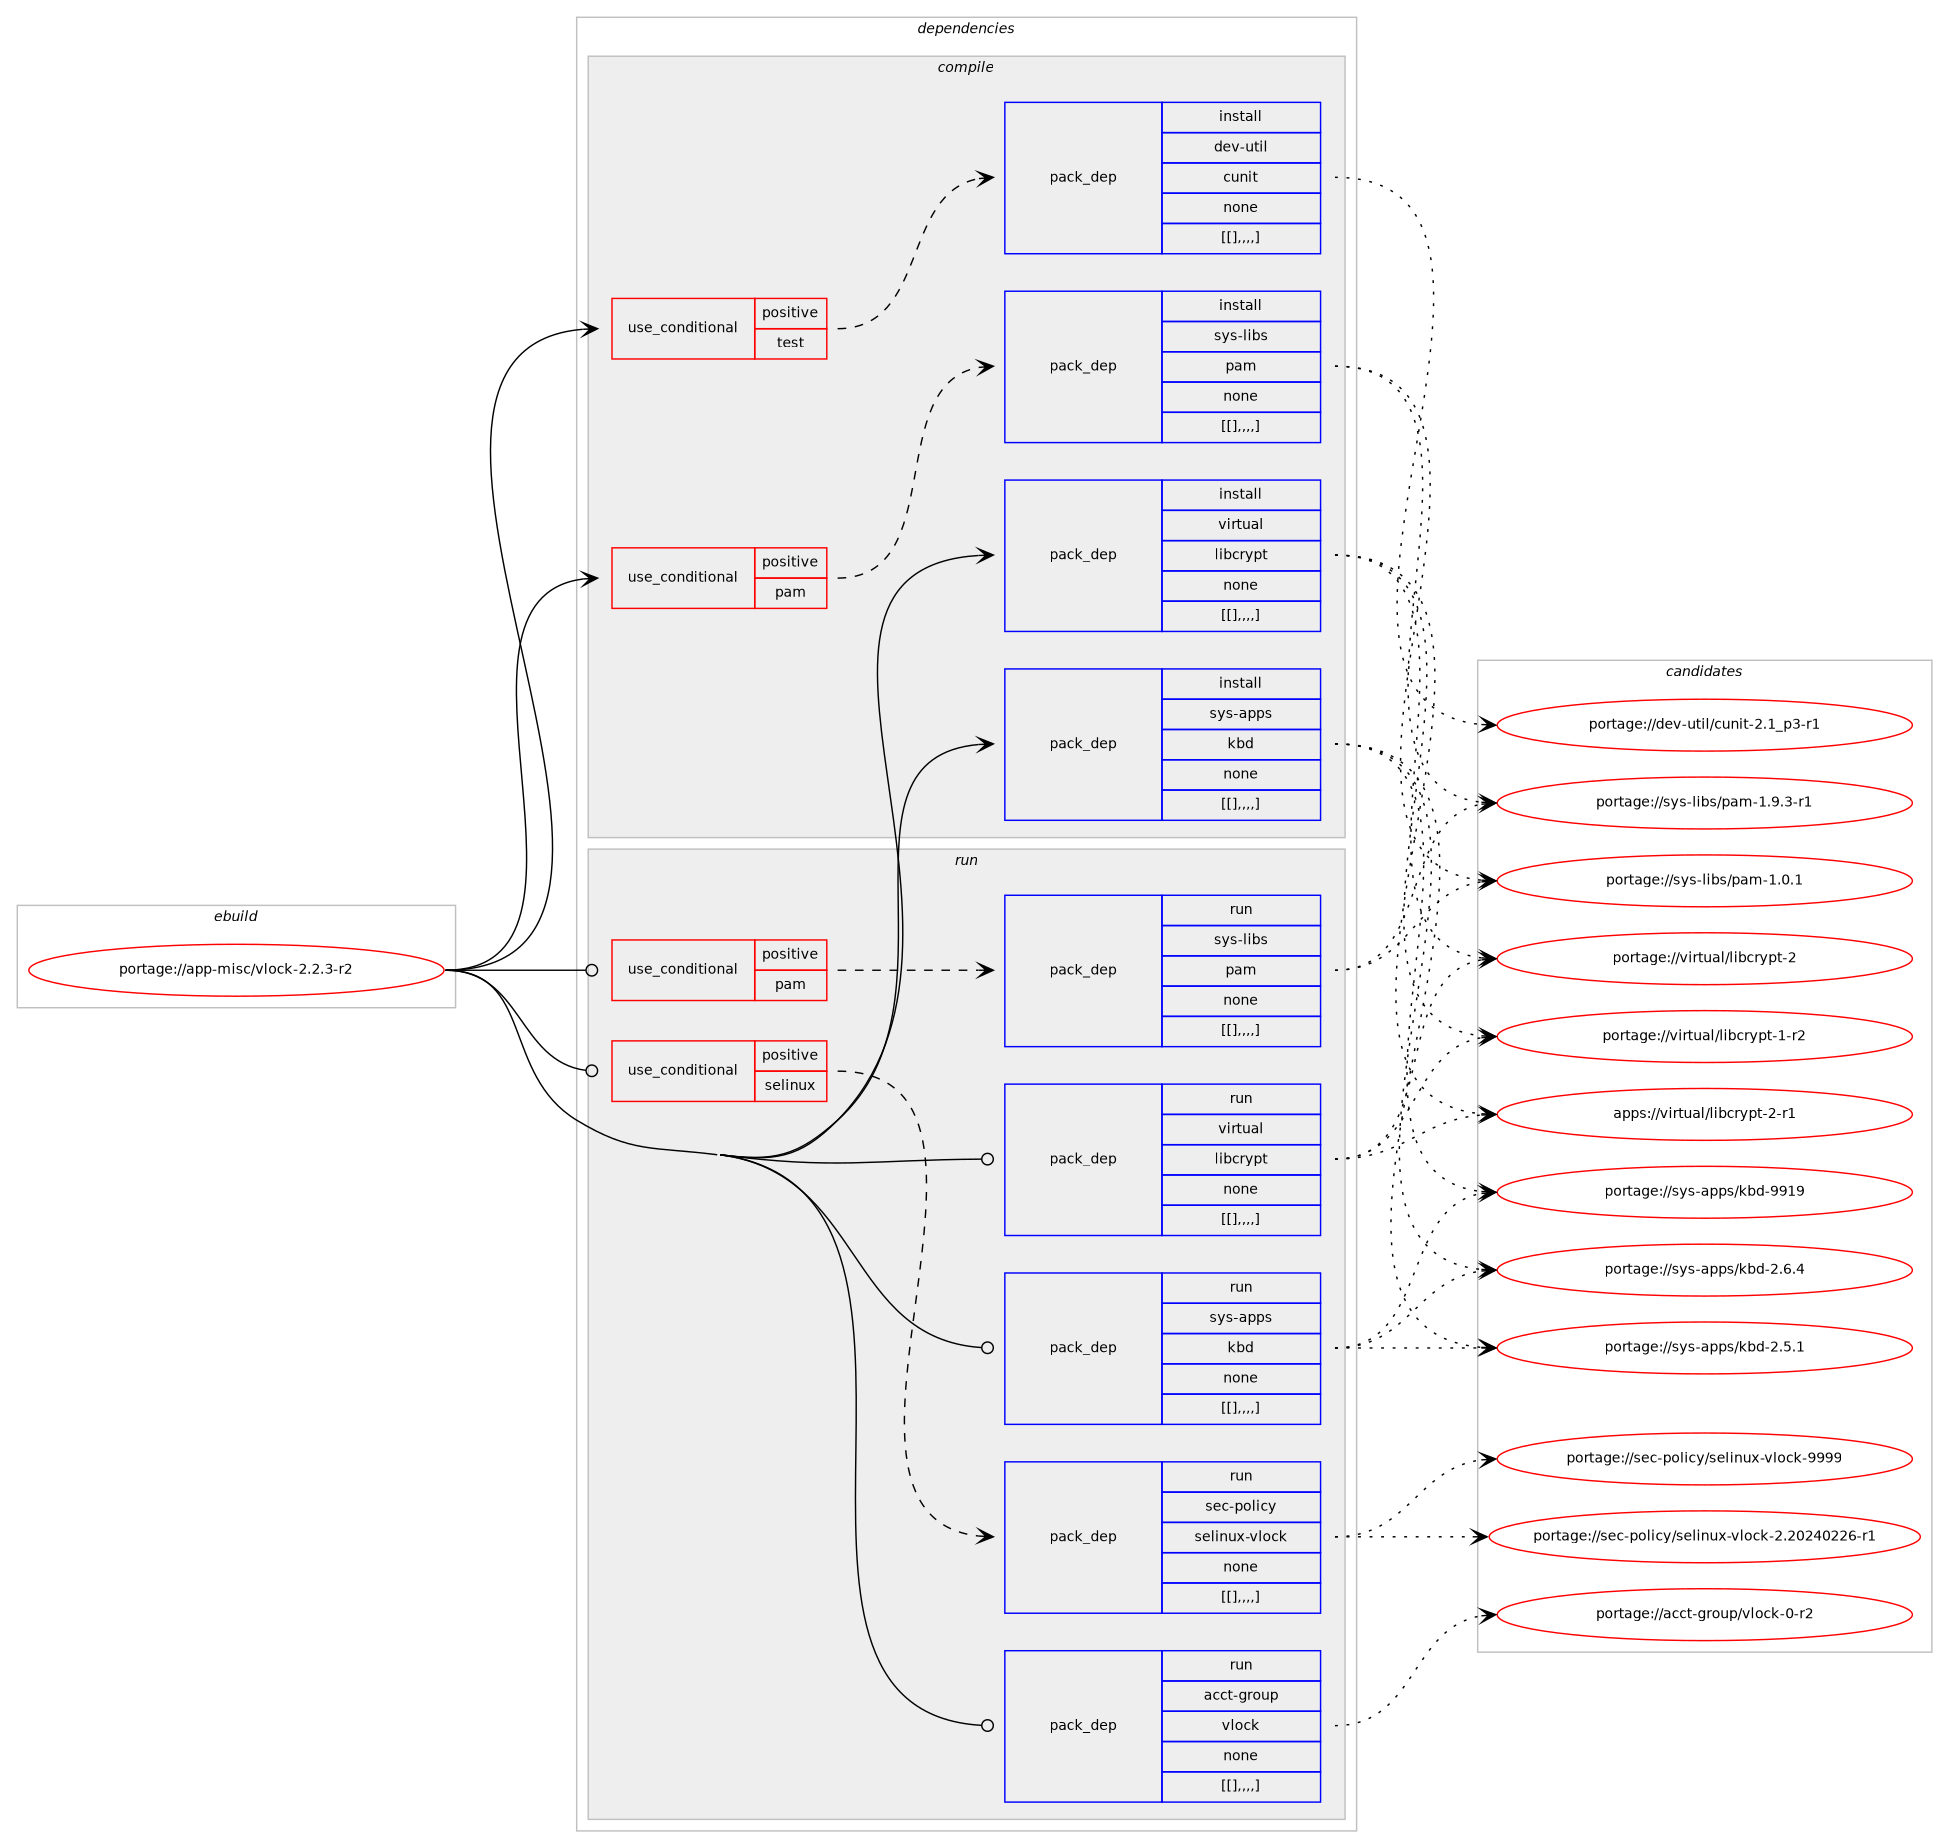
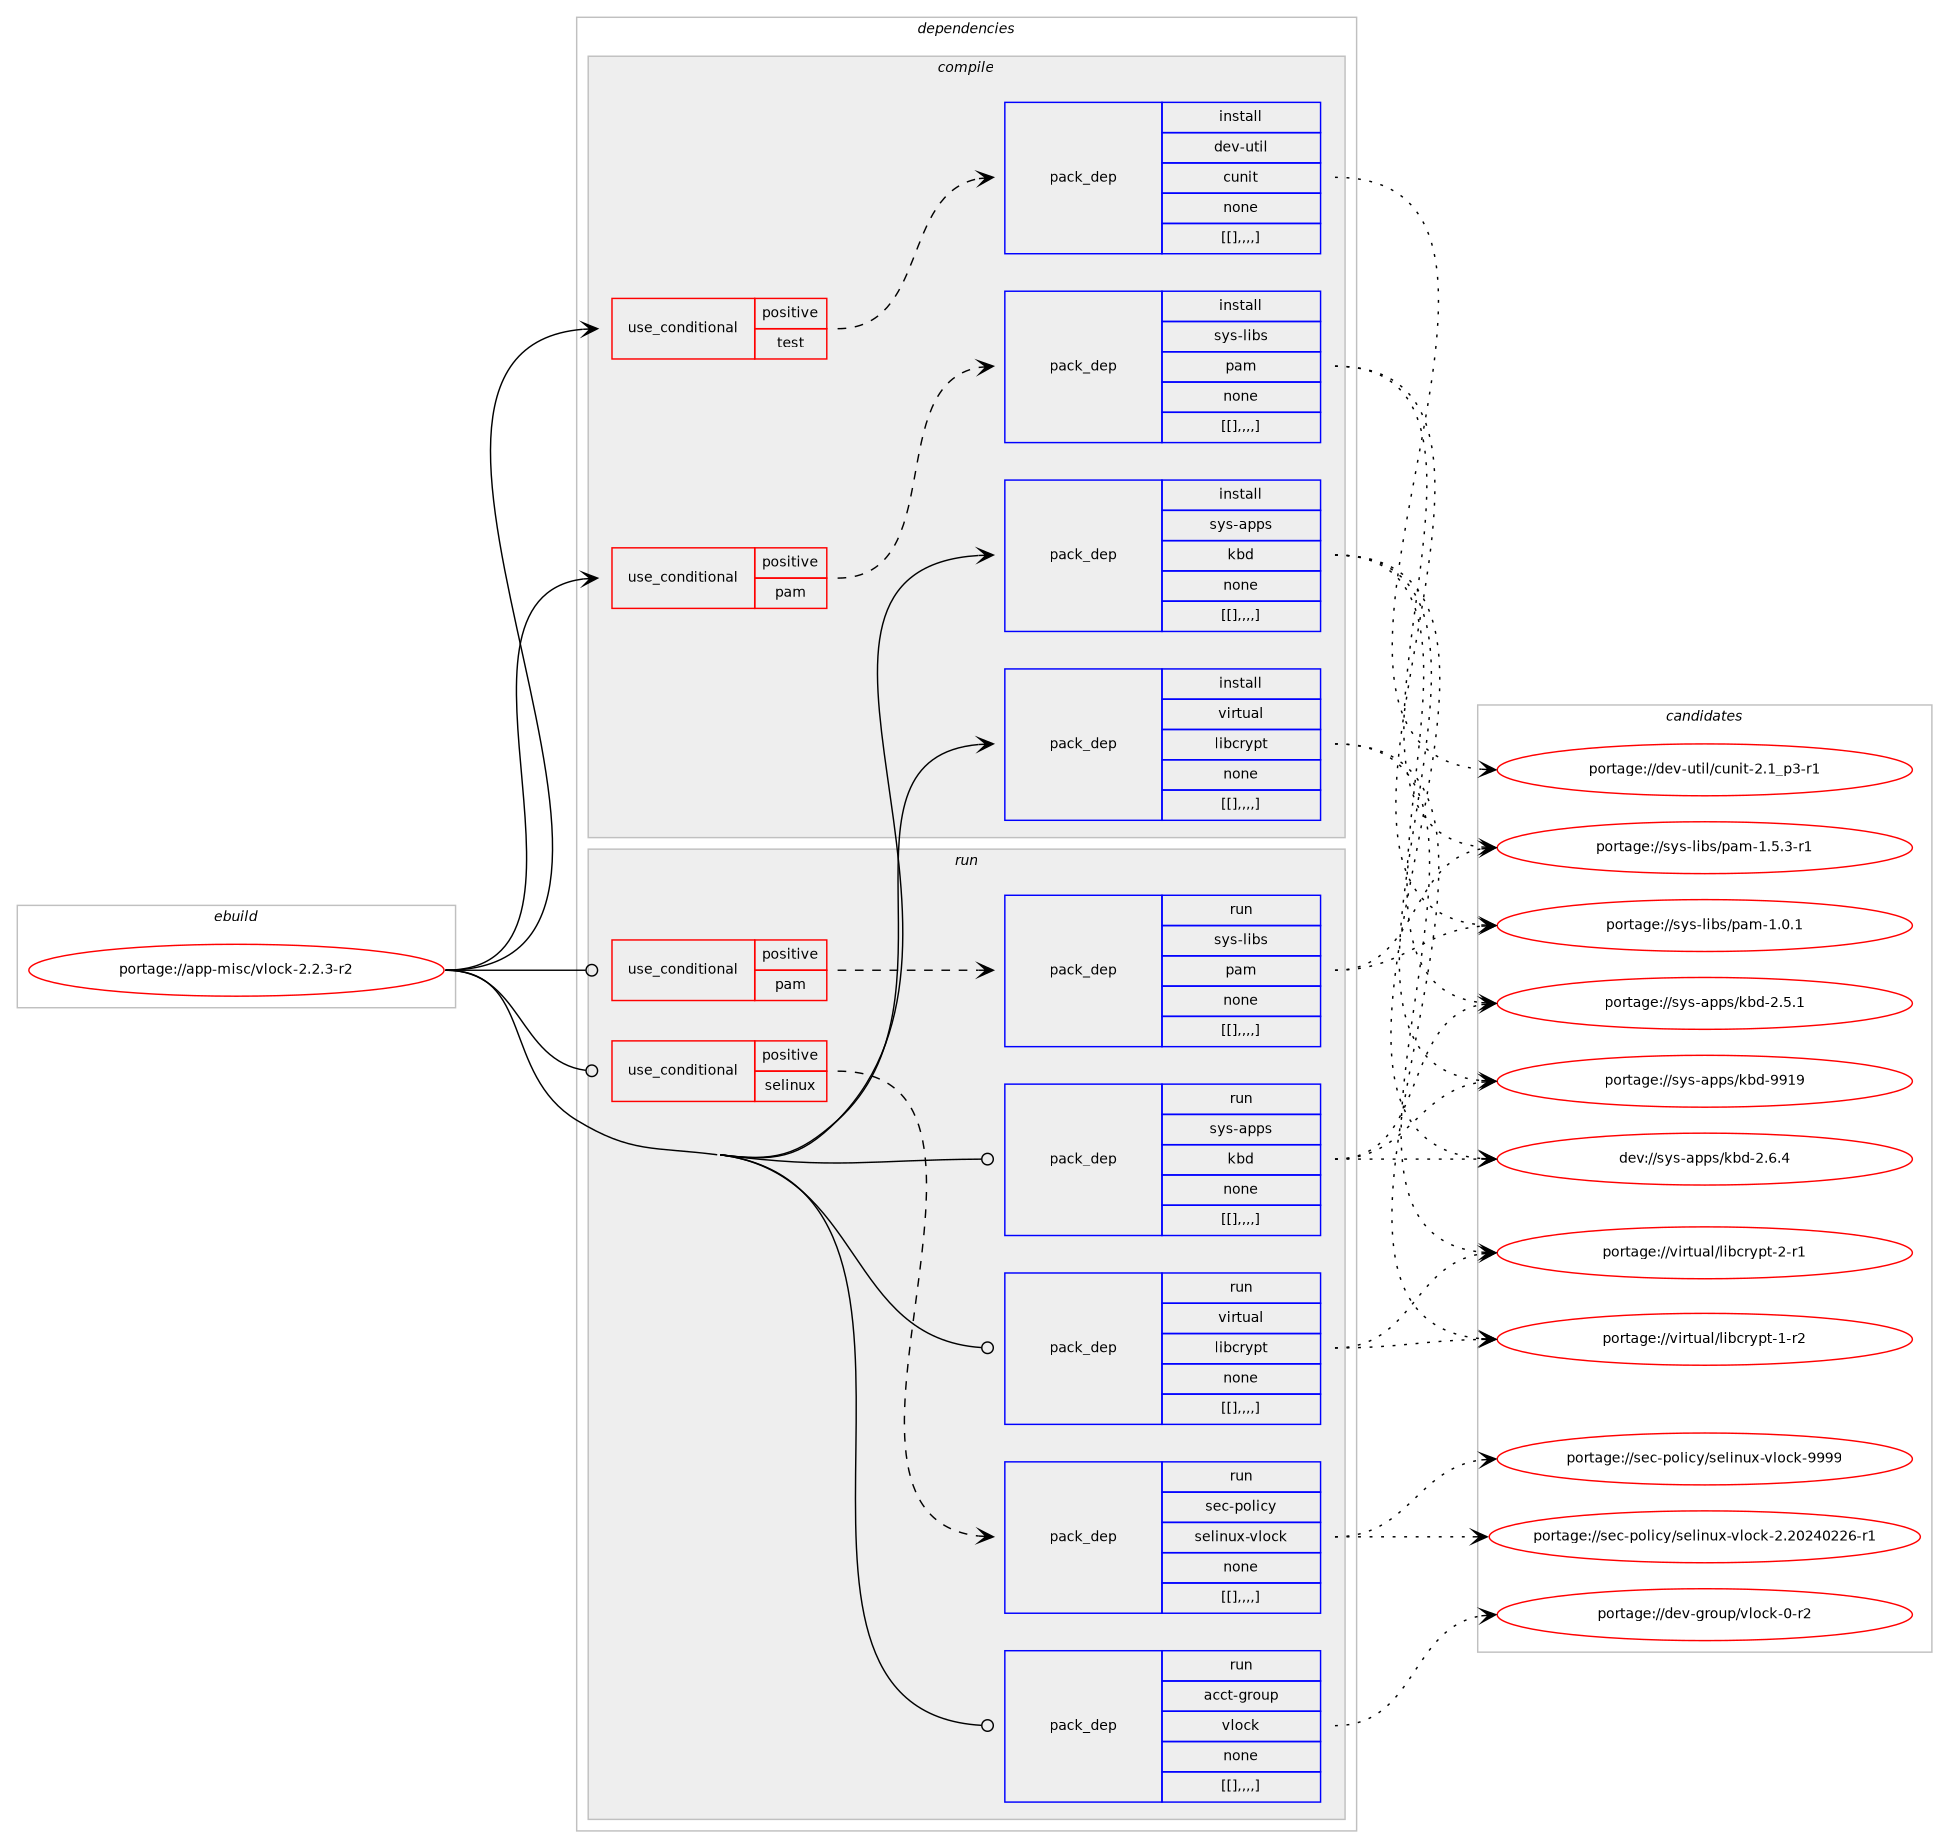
(1705, 803) -> (1705, 848)
(1705, 959) -> none
(1705, 1114) -> (1705, 1253)
(1705, 1270) -> (1705, 1159)
(1705, 1615) -> (1705, 1615)
